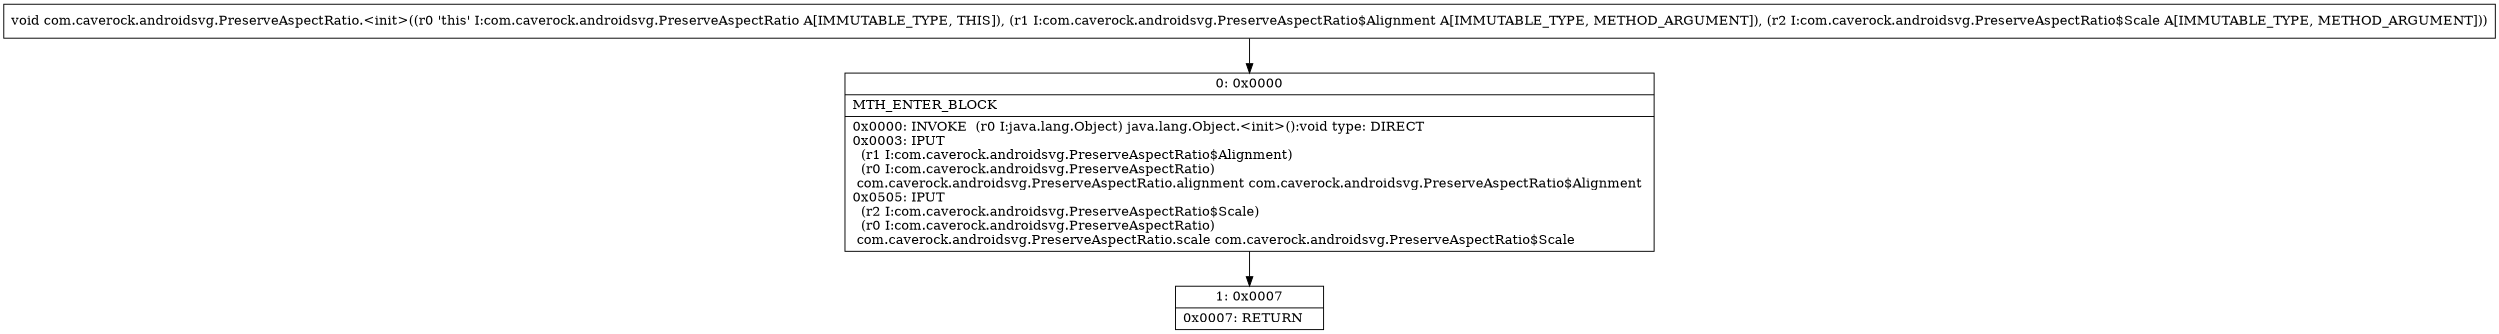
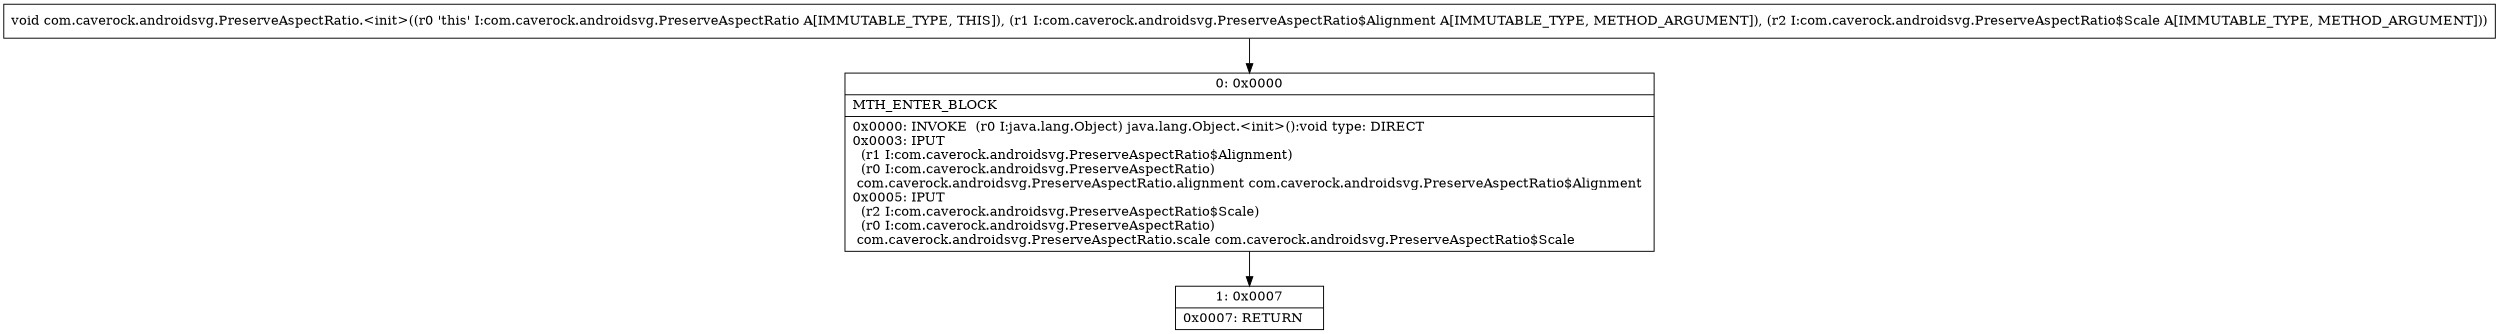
(903, 198) -> (903, 198)
